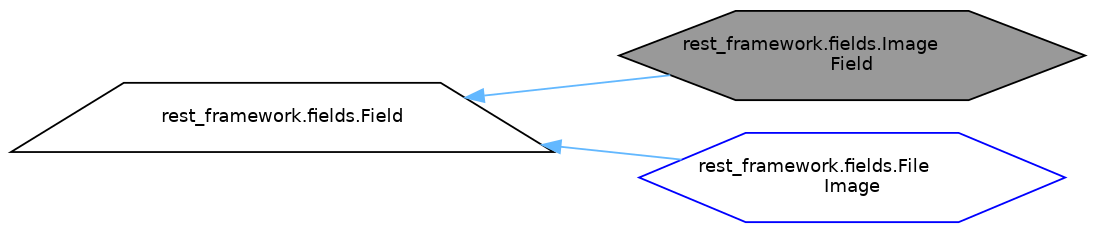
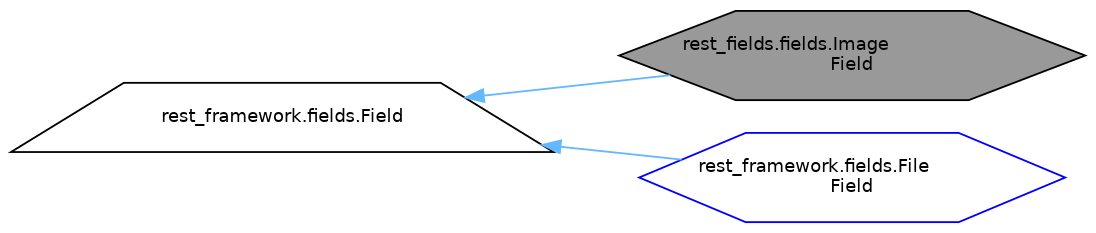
(852, 56) -> (852, 56)
(852, 178) -> (852, 178)
